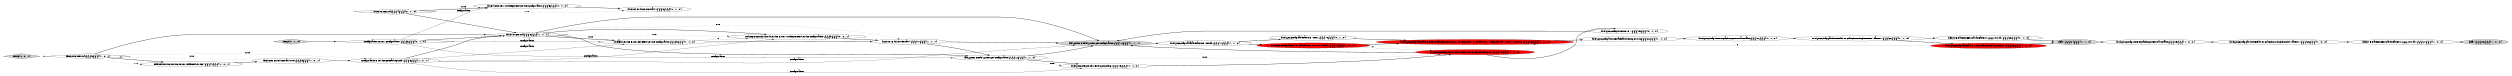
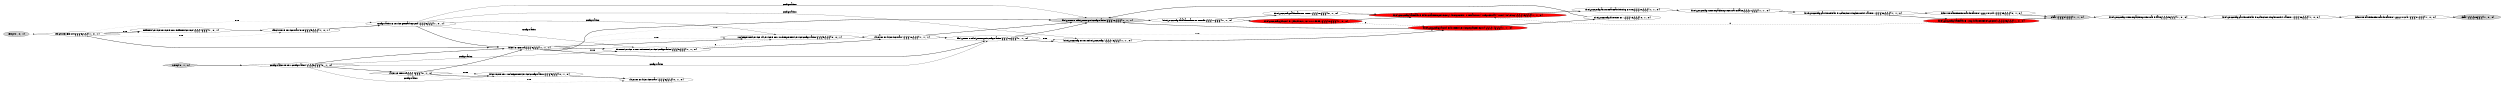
(22, 56) -> (16, 34)
(188, 58) -> (190, 38)
none -> (357, 69)
